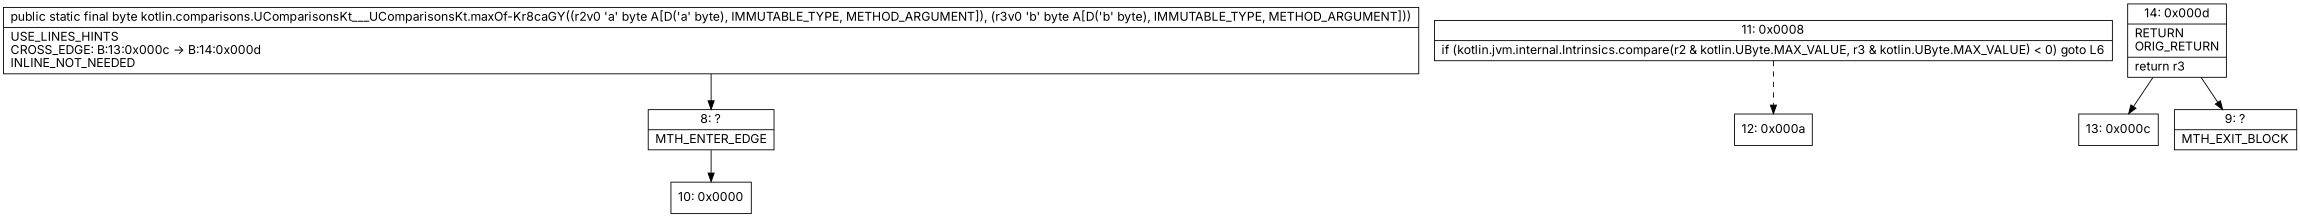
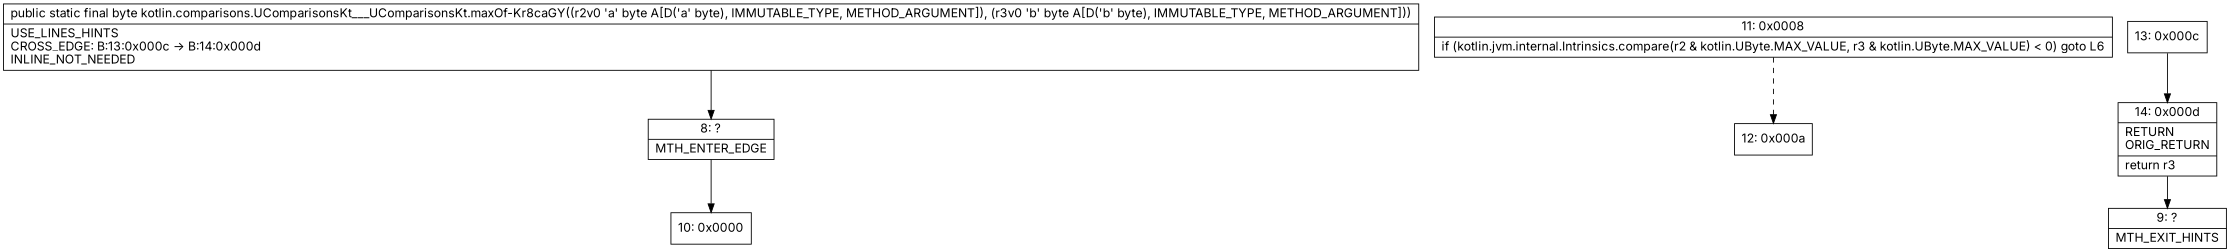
(2143, 92) -> (2167, 73)
(2236, 139) -> (2167, 238)
